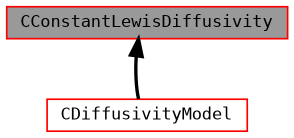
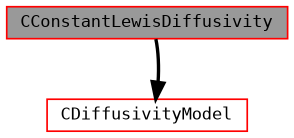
(136, 78) -> (158, 61)
